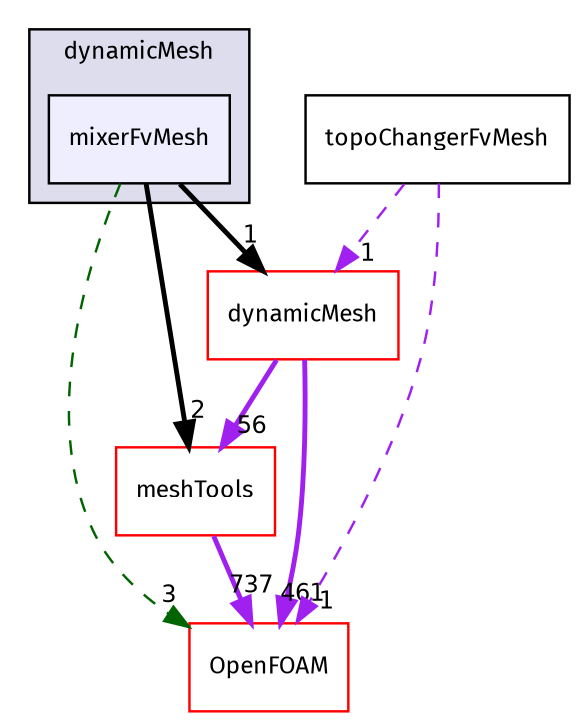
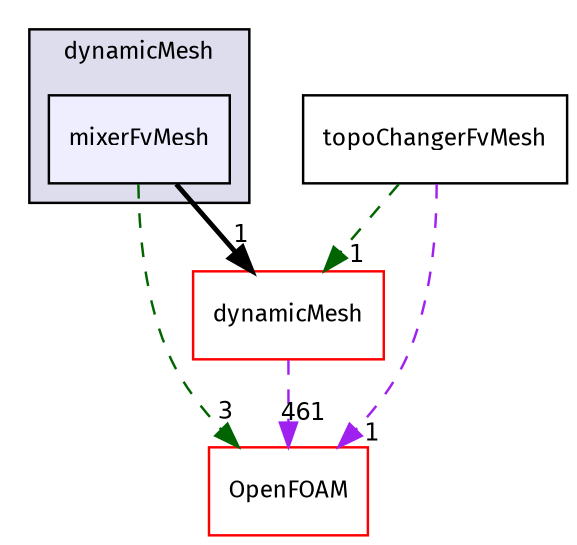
(378, 218) -> (370, 218)
(303, 480) -> (288, 391)
(196, 491) -> none
